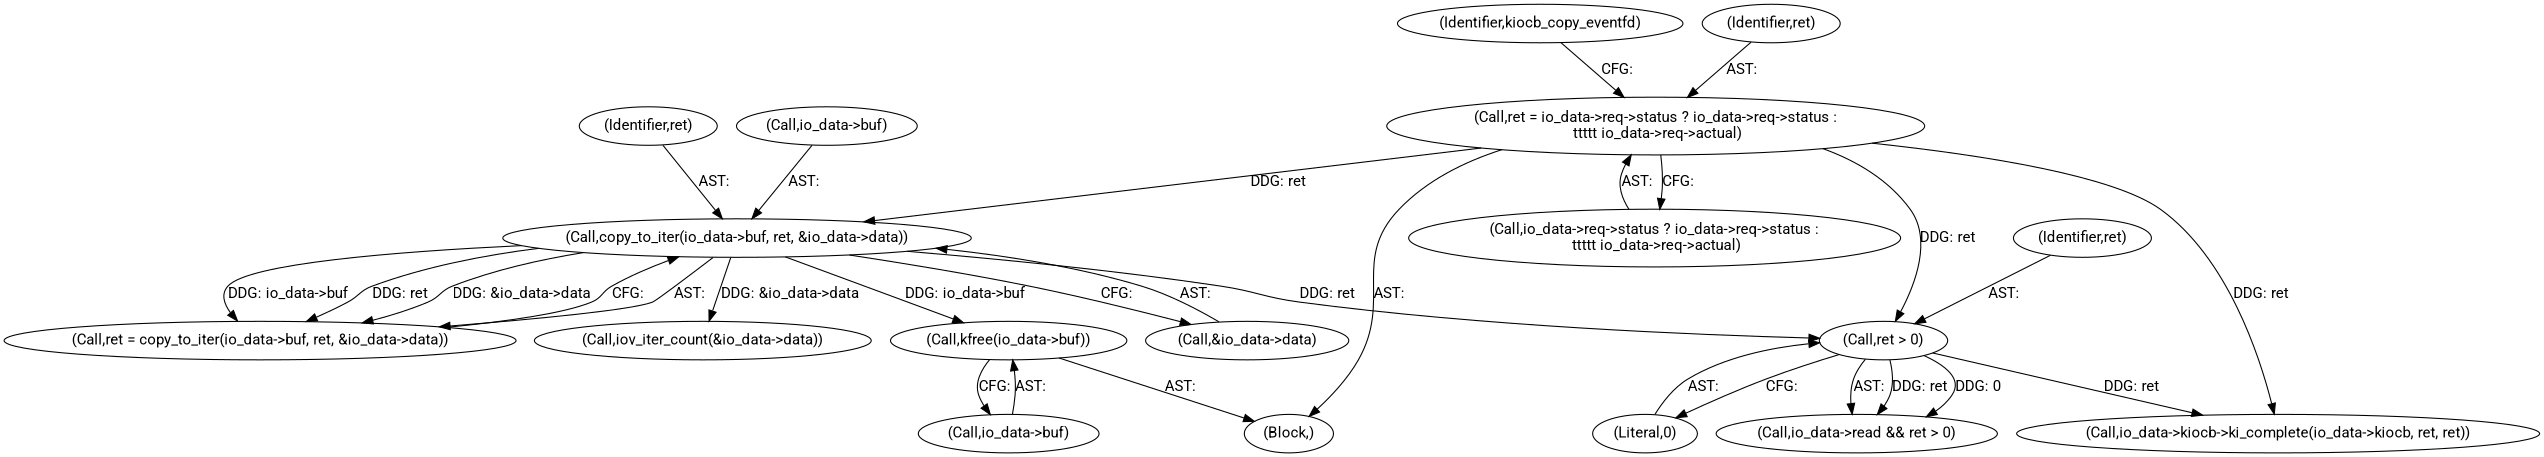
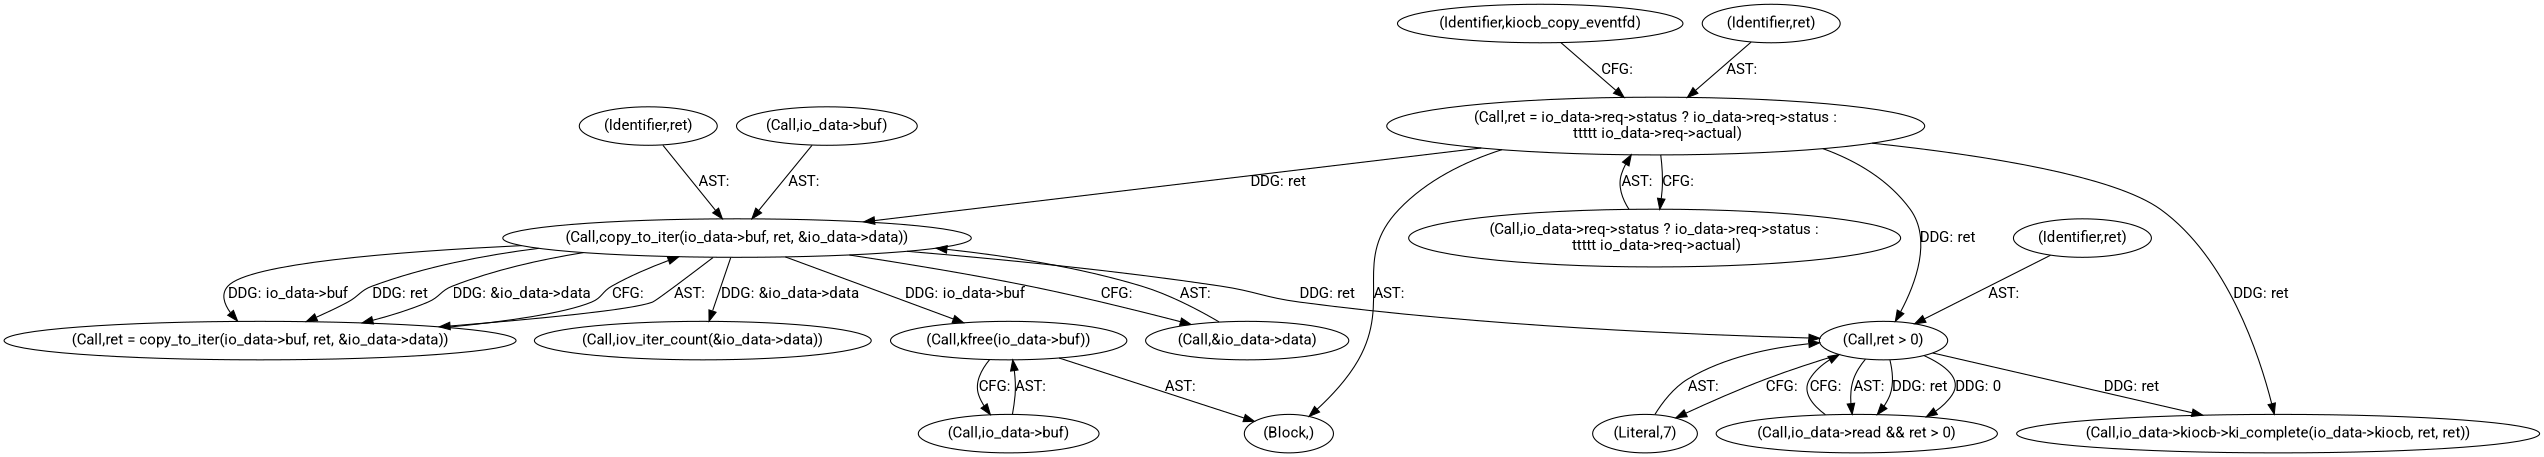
none -> (1807, 386)
(1645, 434) -> (1645, 434)
